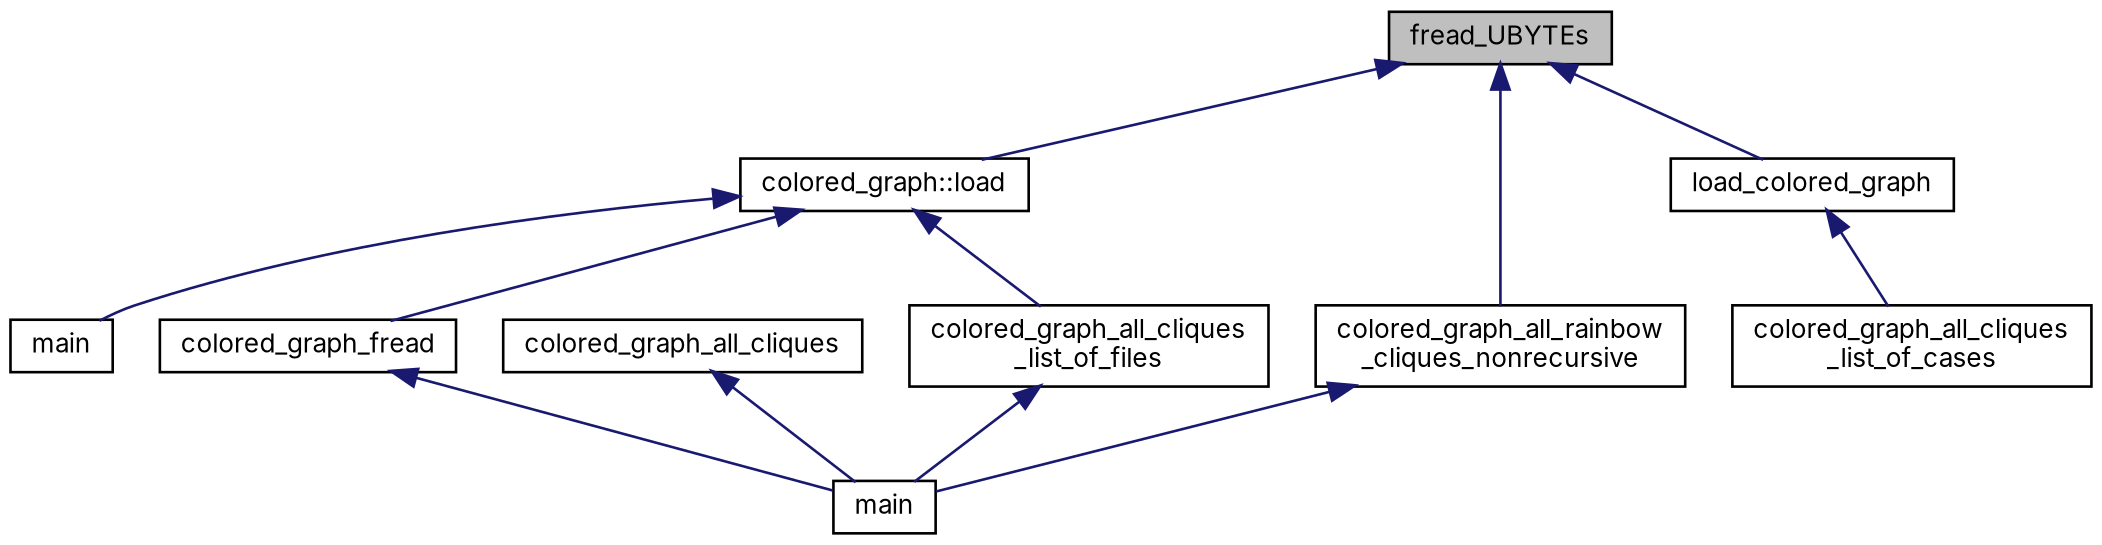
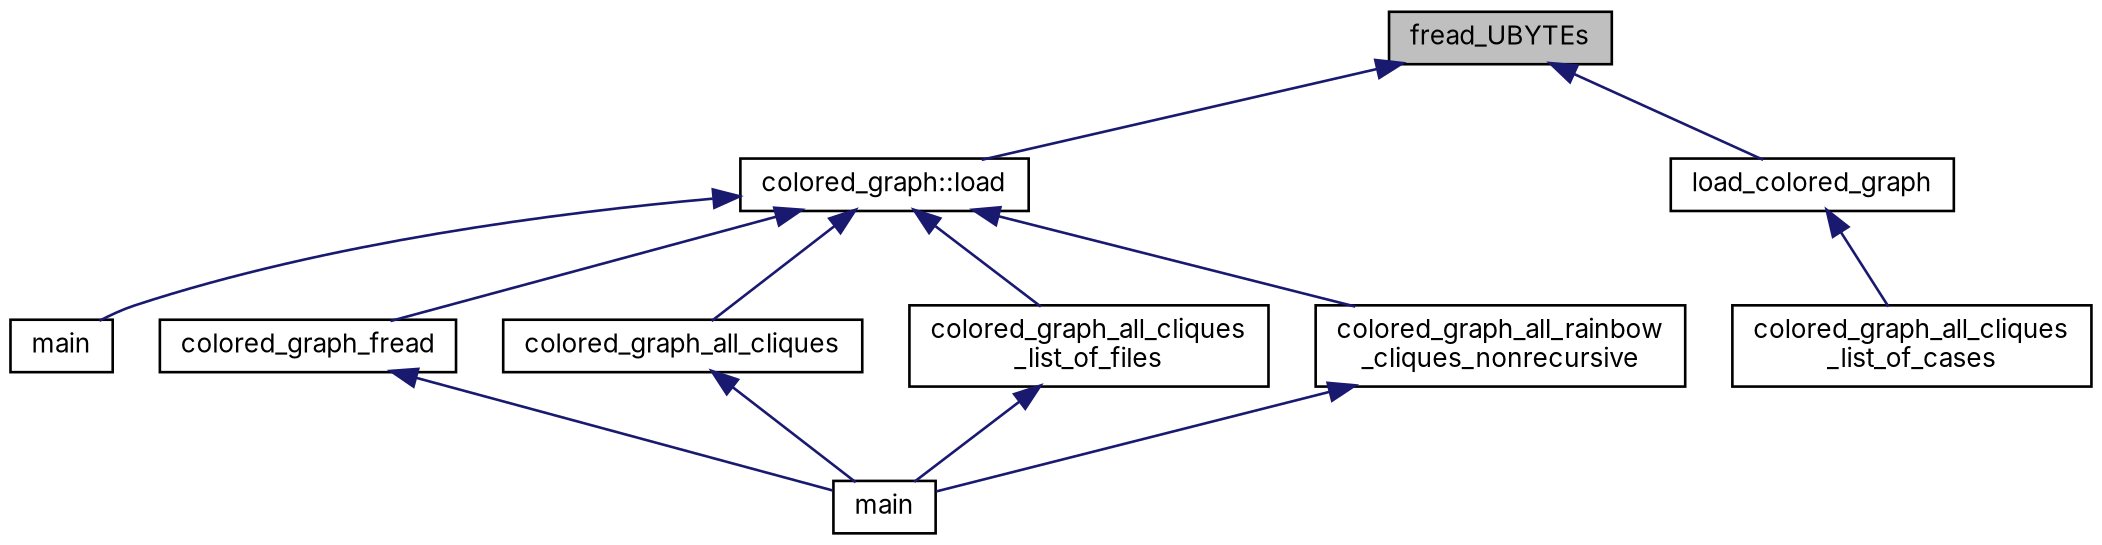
(1500, 198) -> (1177, 261)
none -> (773, 273)
